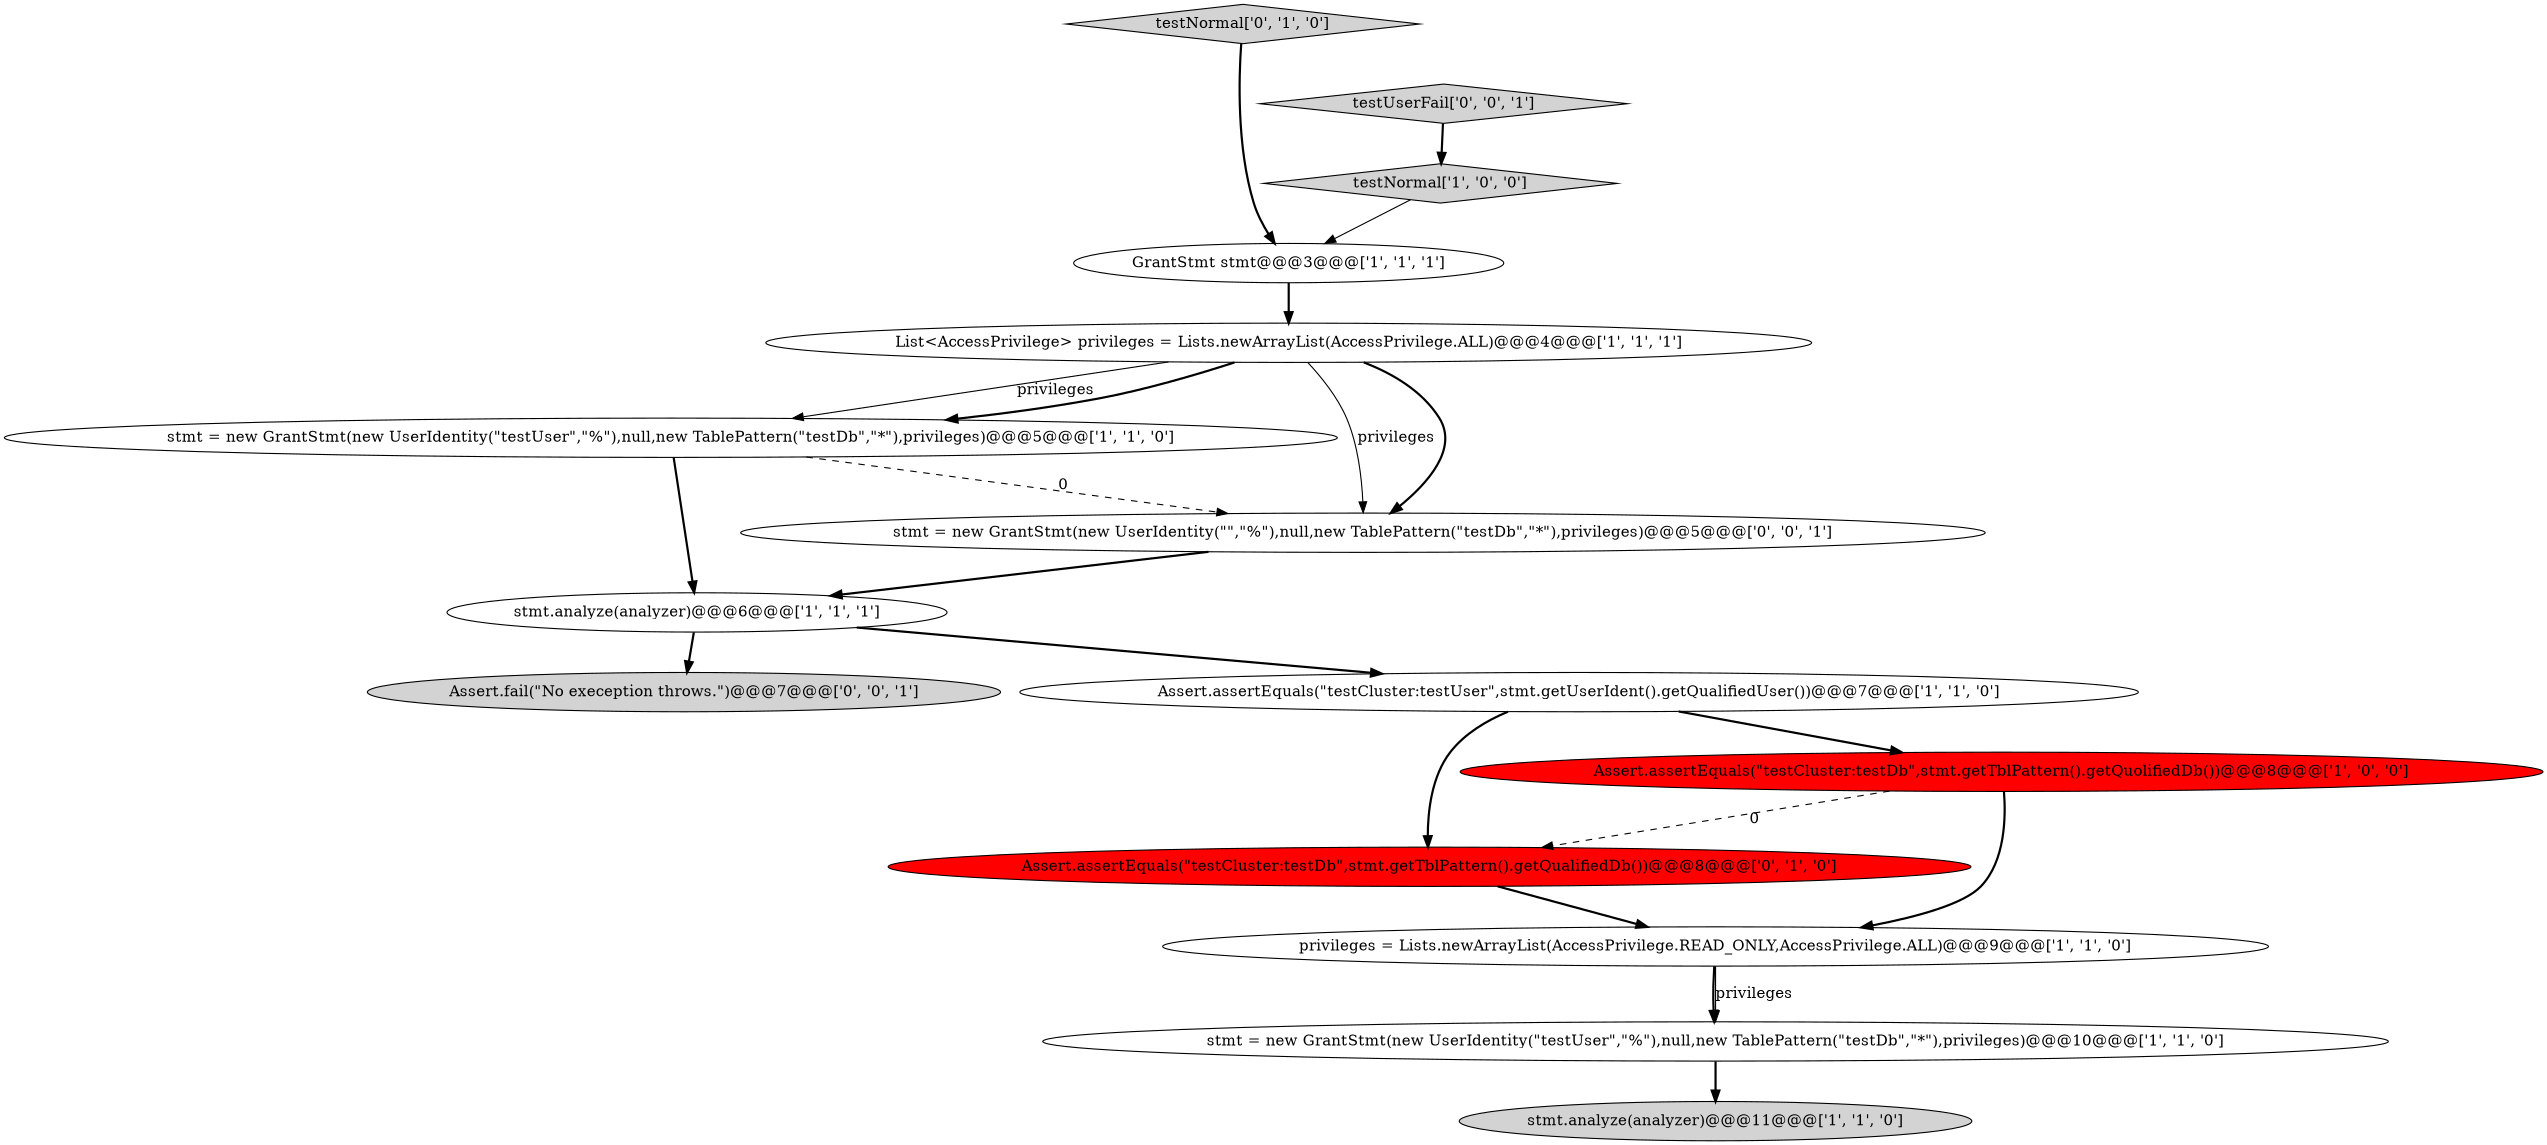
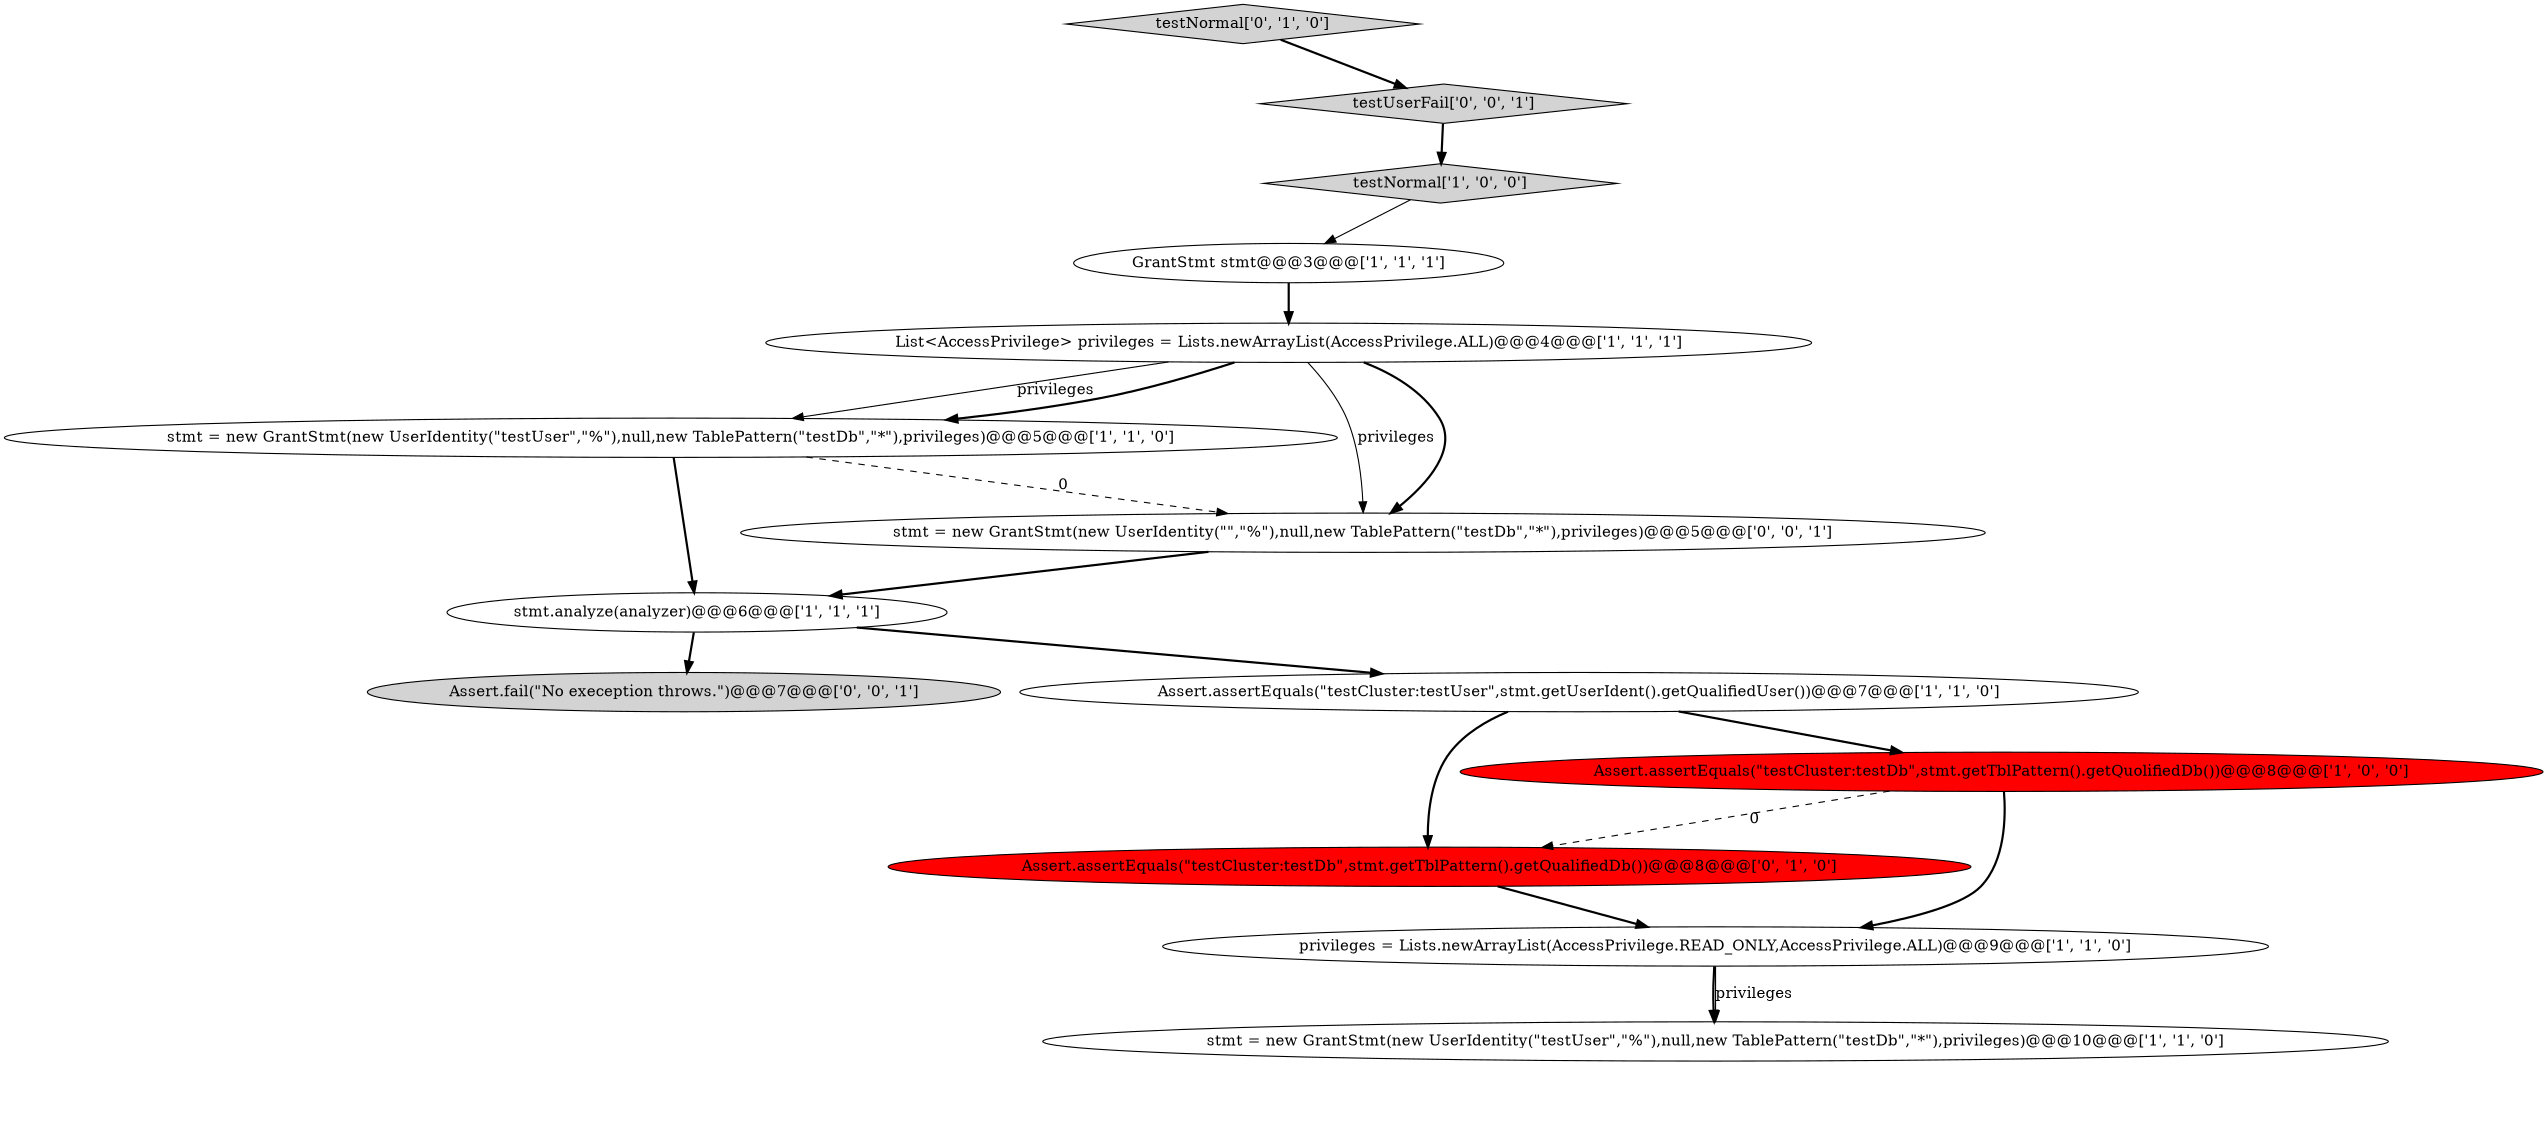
(1242, 141) -> (1338, 62)
(1716, 1121) -> none
